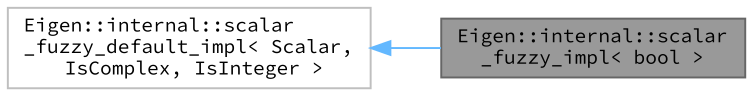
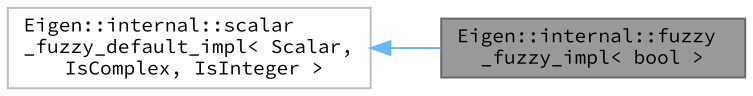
(593, 48) -> (593, 48)
